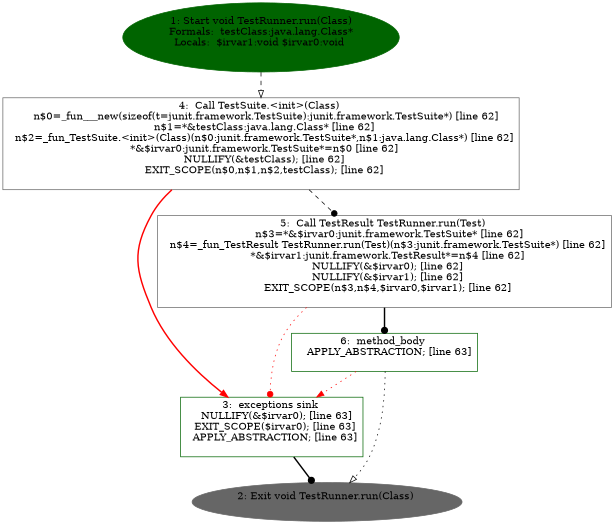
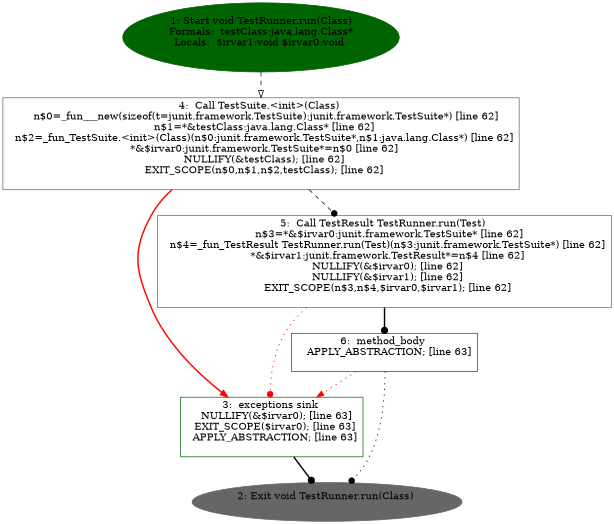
(379, 428) -> (379, 428)
